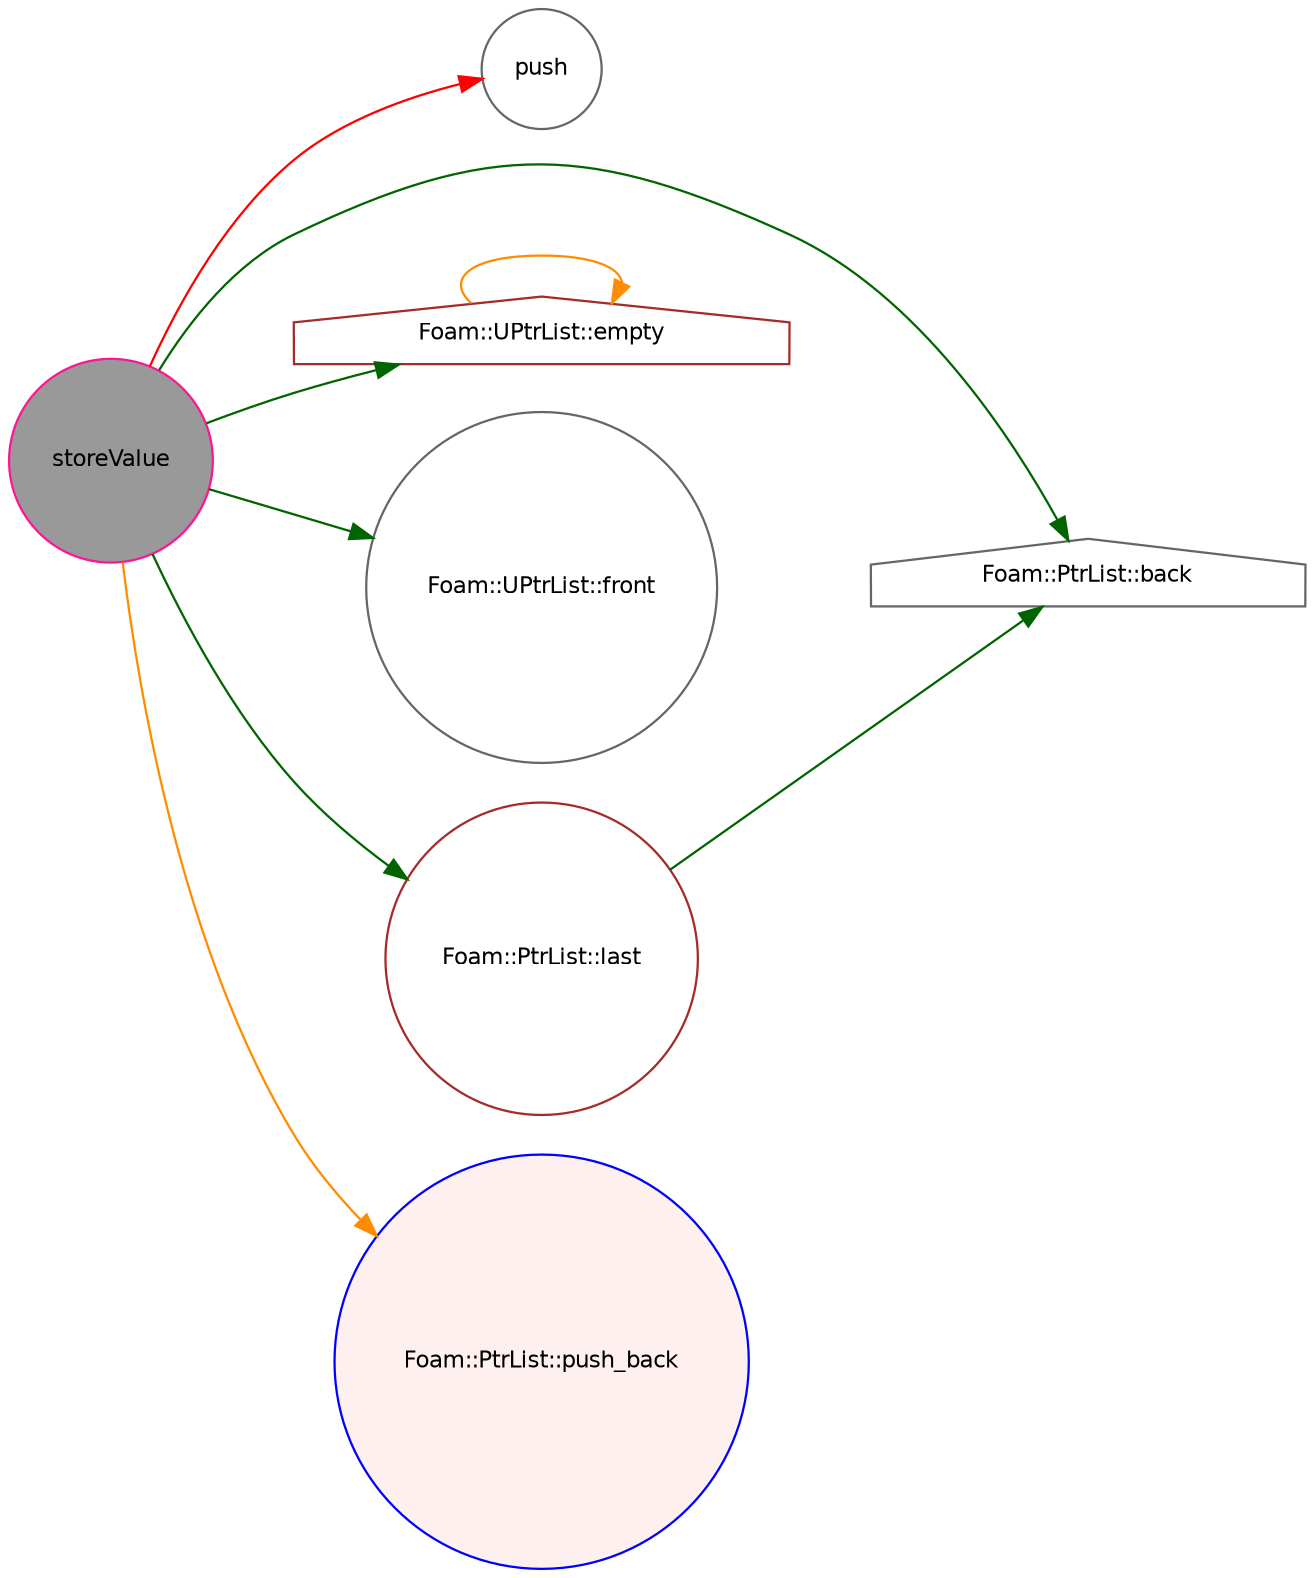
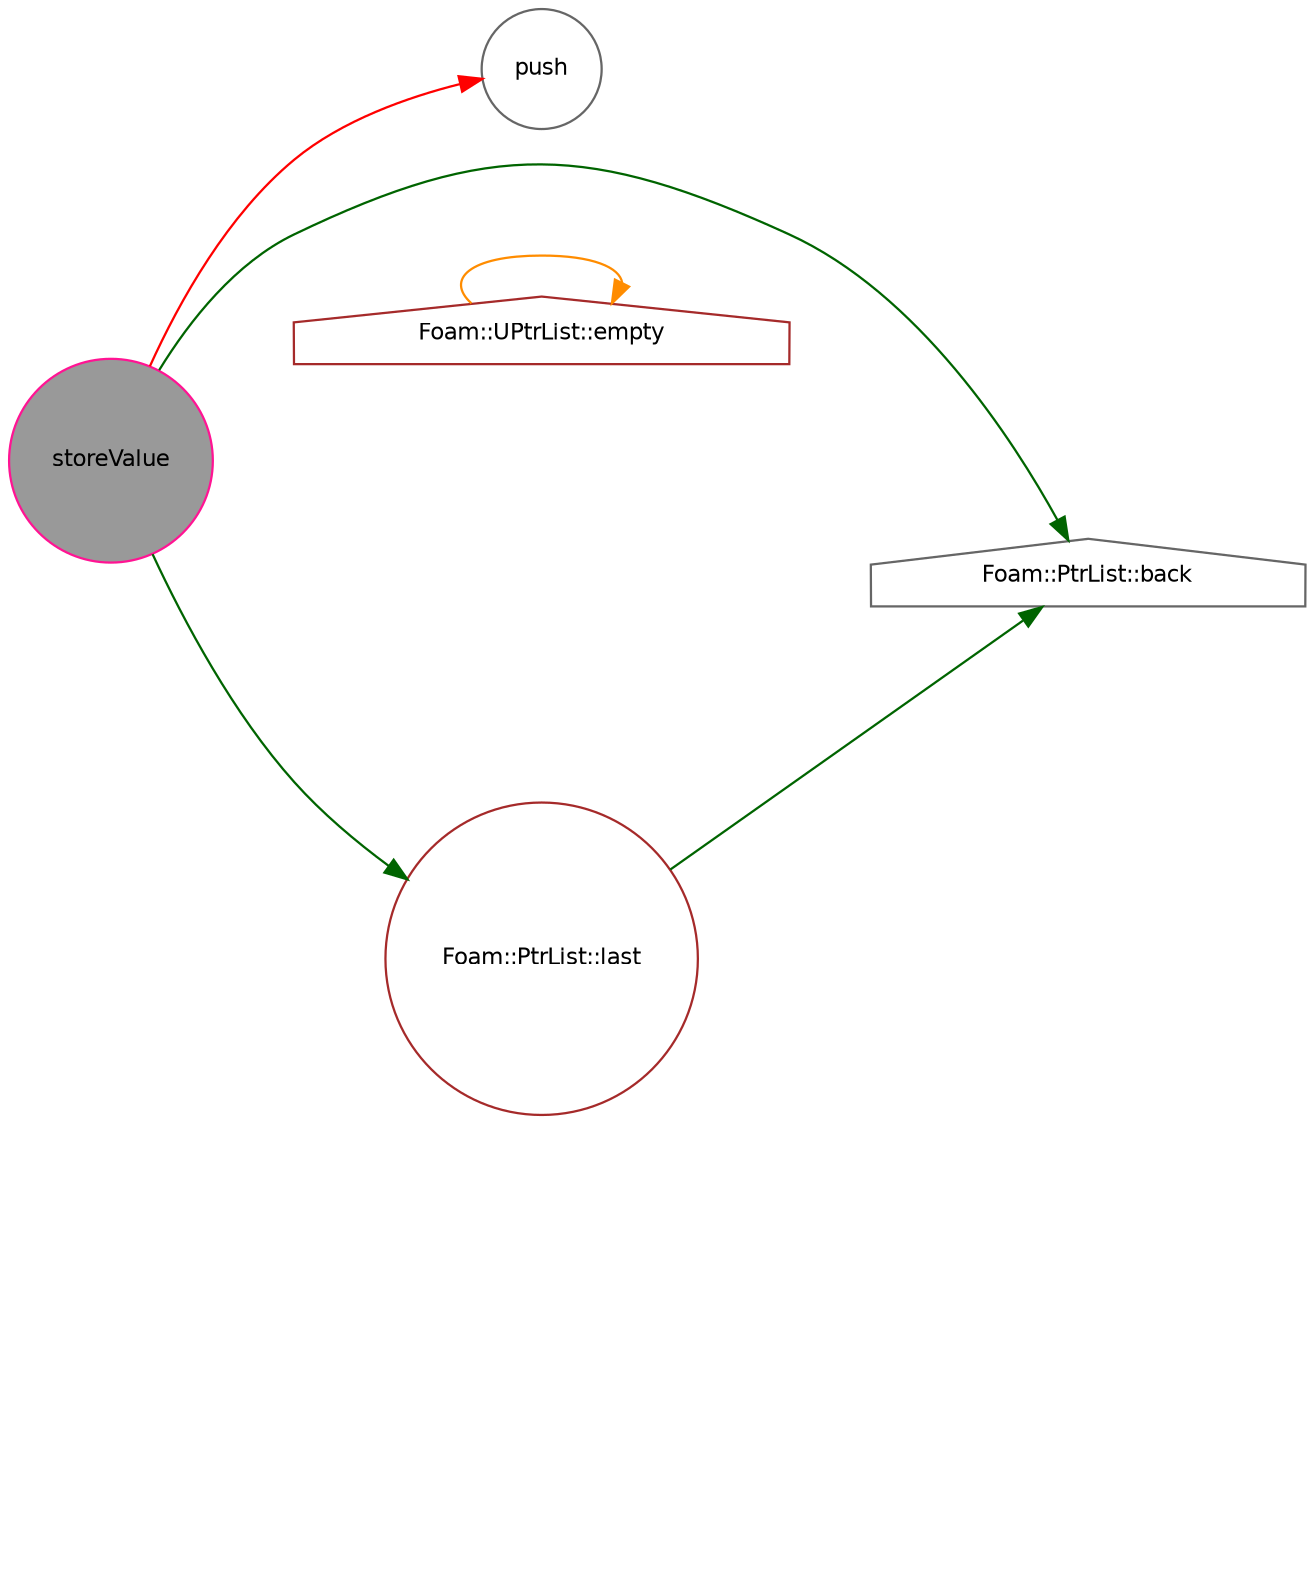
(290, 394) -> none
(542, 587) -> none
(542, 1362) -> none
